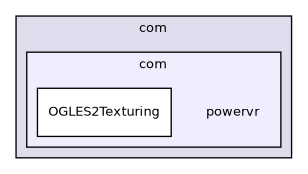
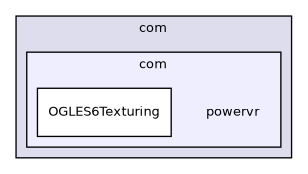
(104, 112) -> (104, 112)
